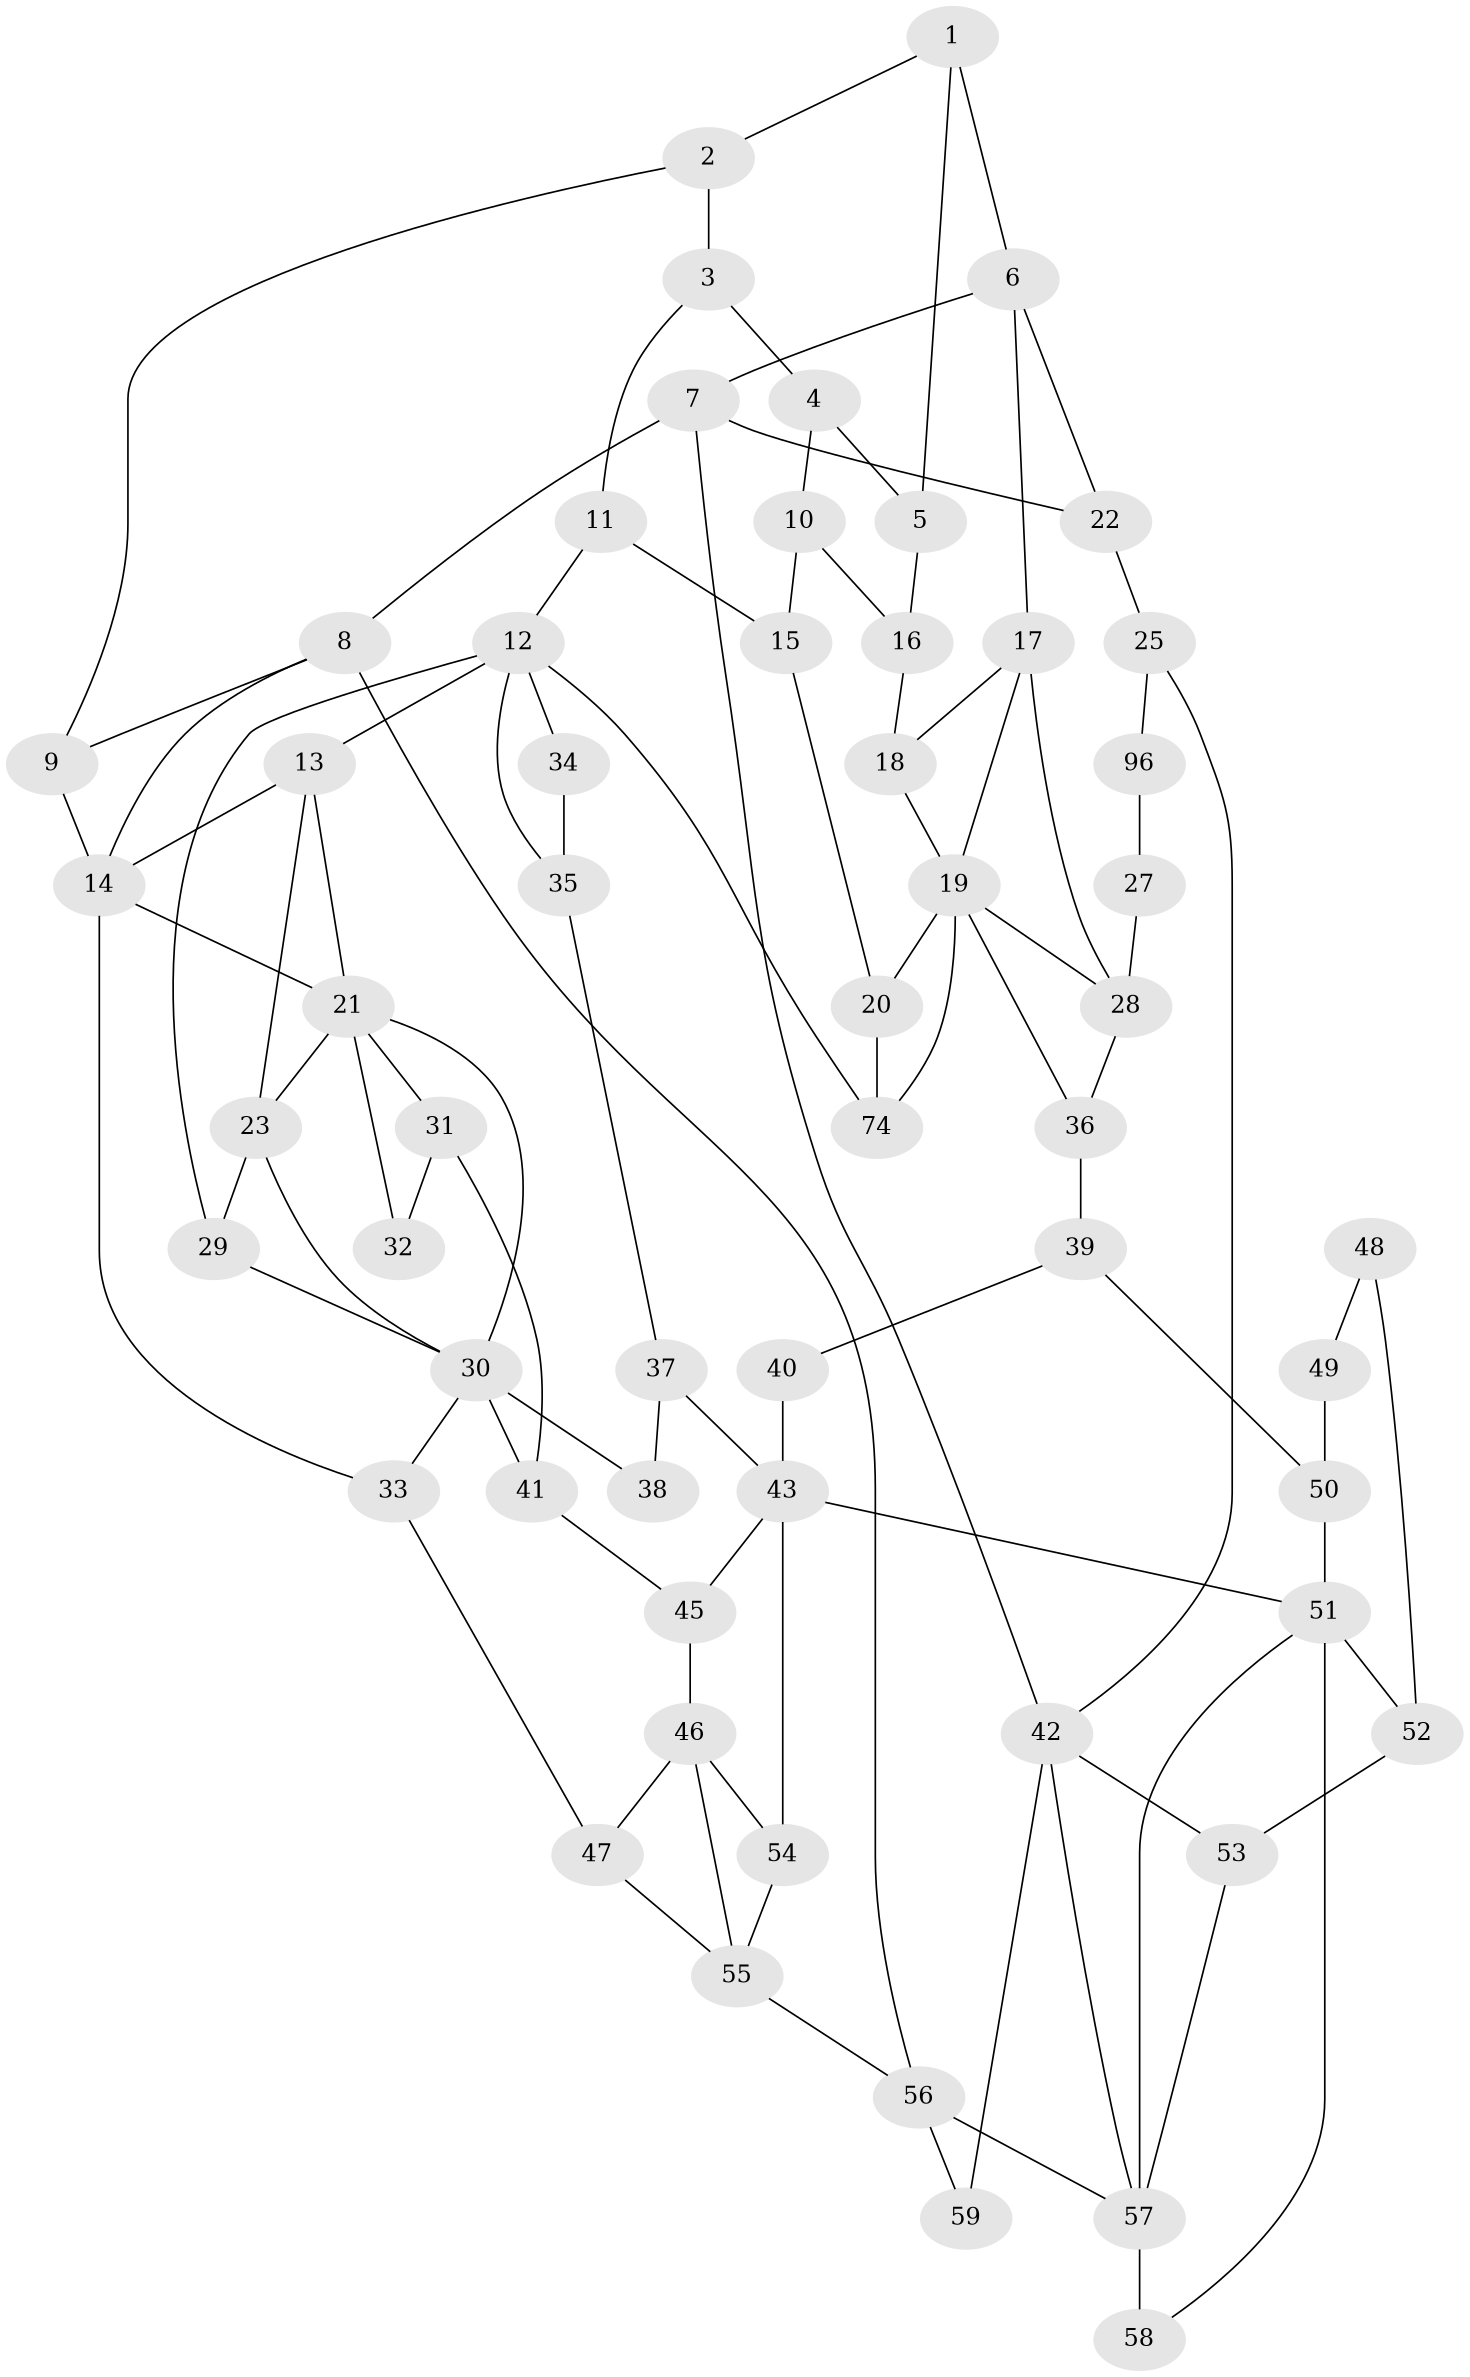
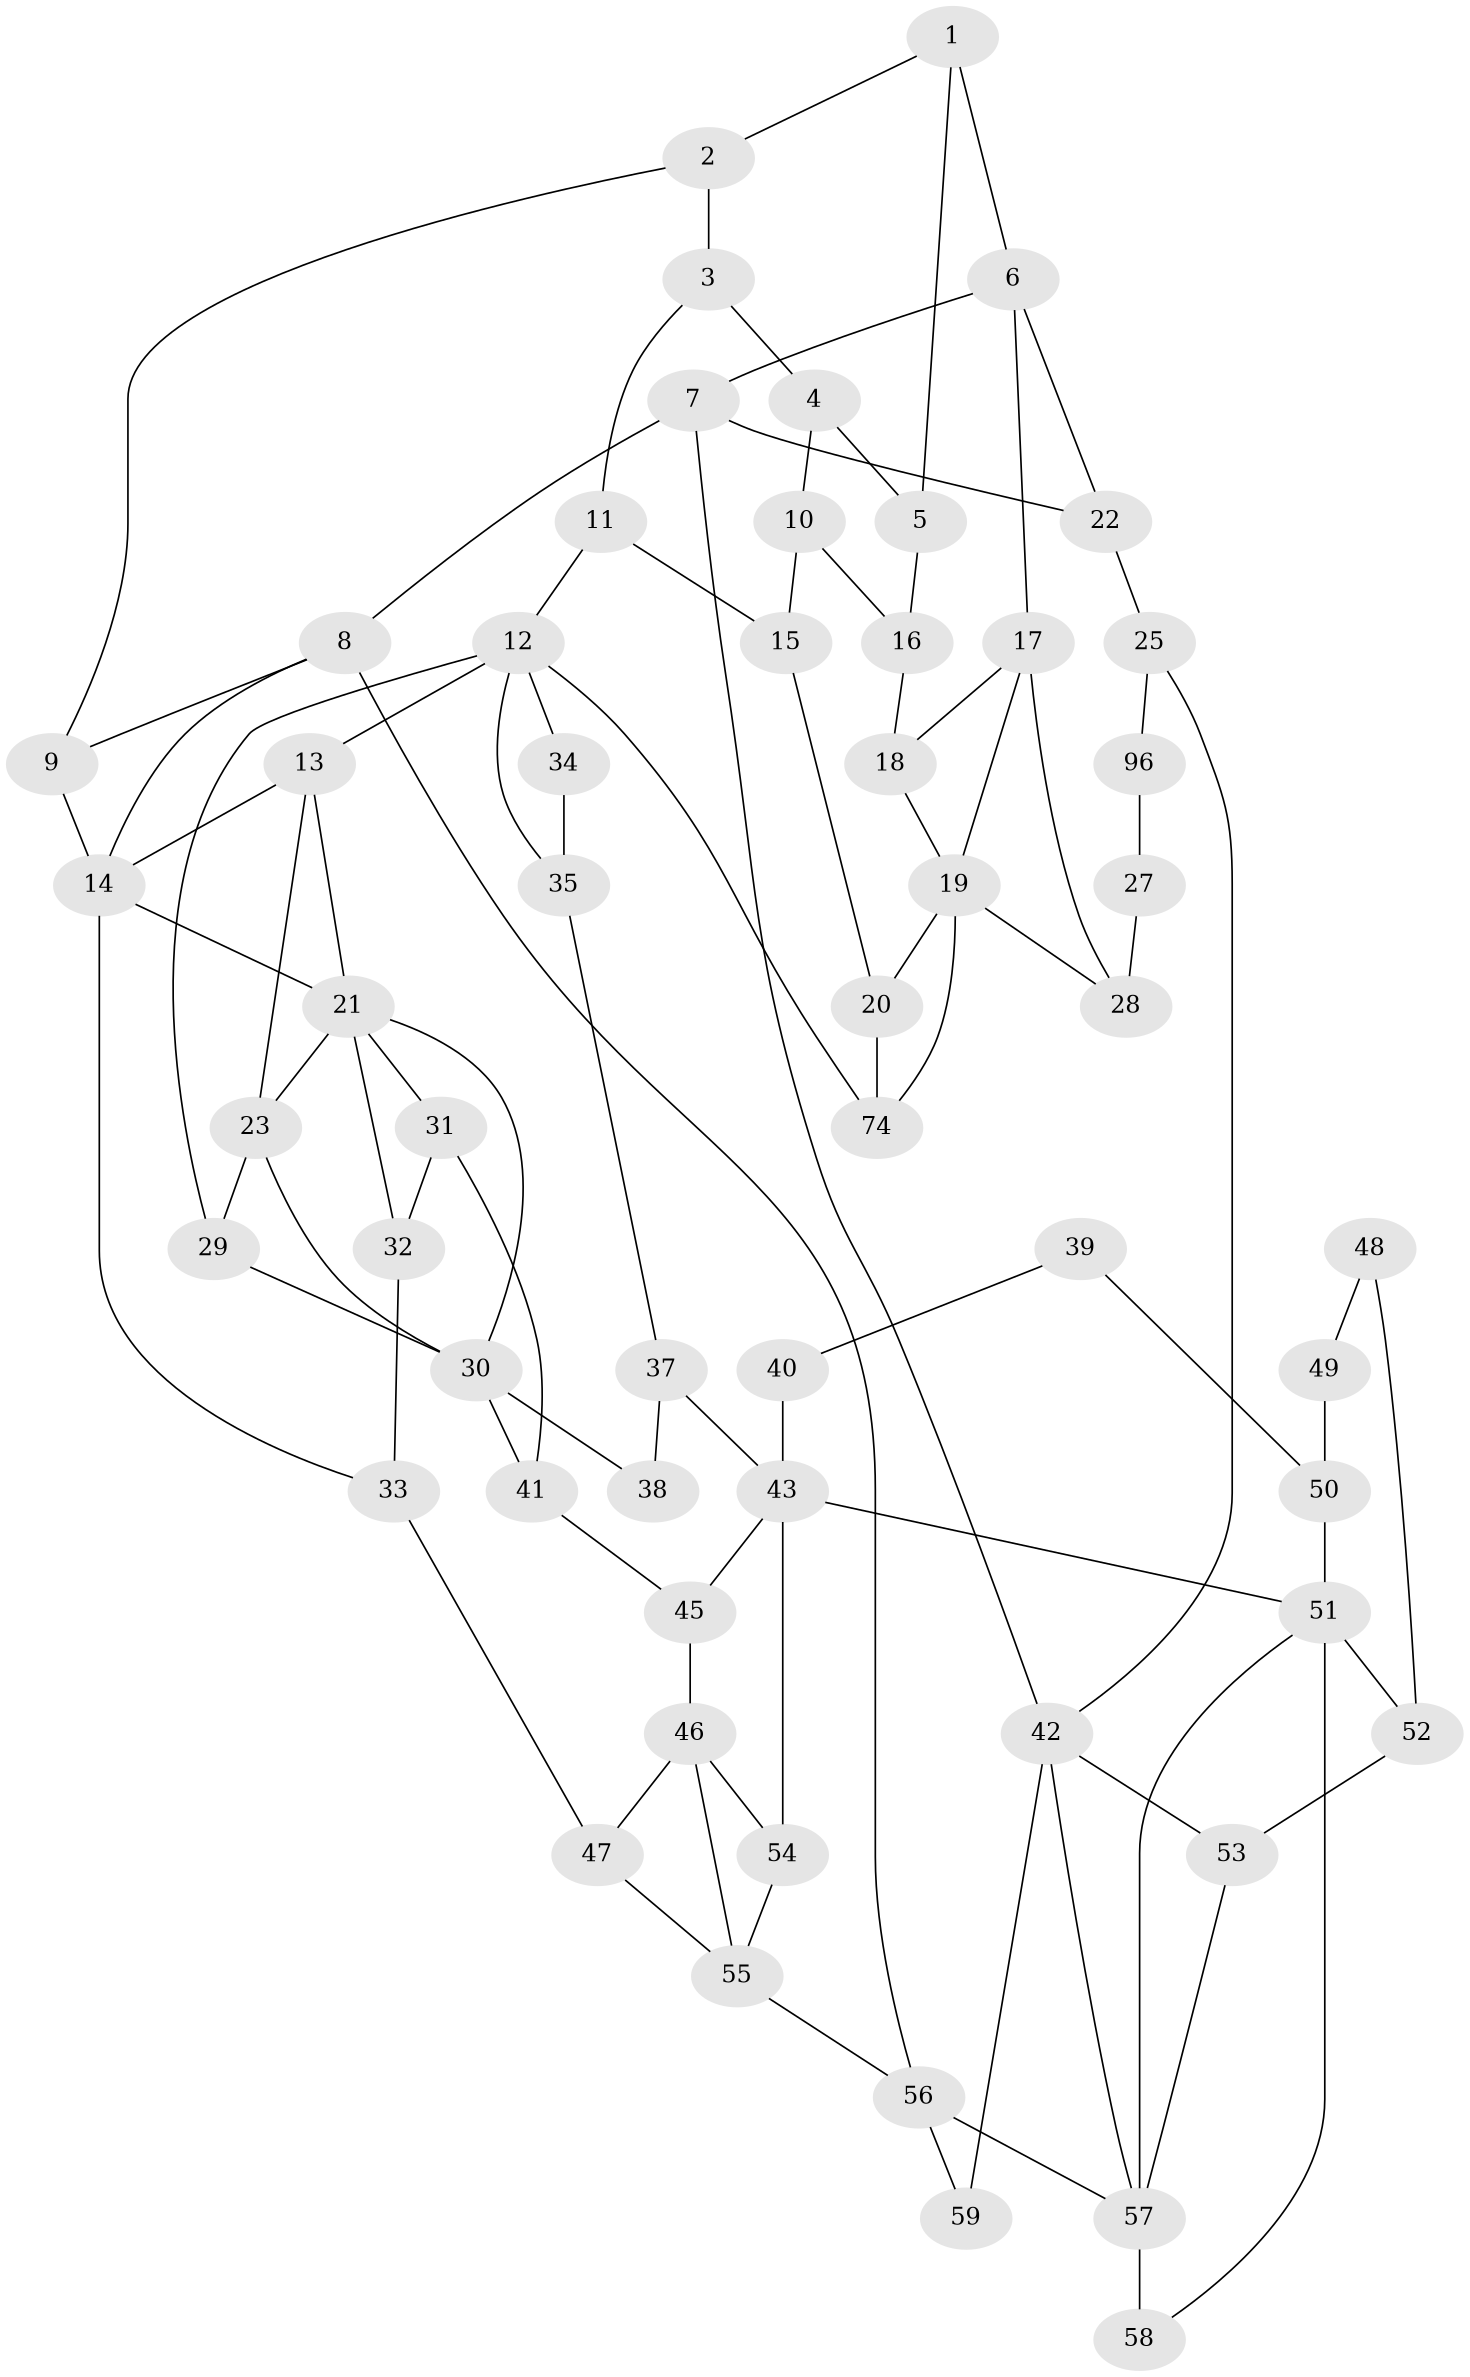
(1081, 1128) -> none
(435, 1431) -> (396, 1370)
